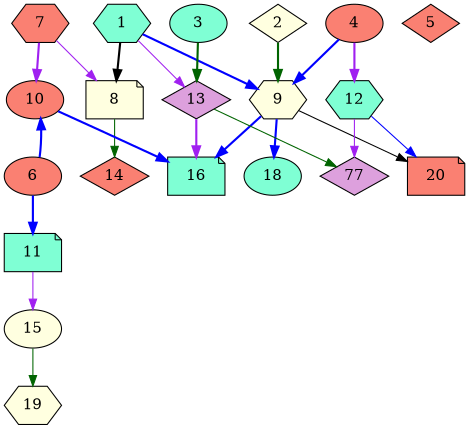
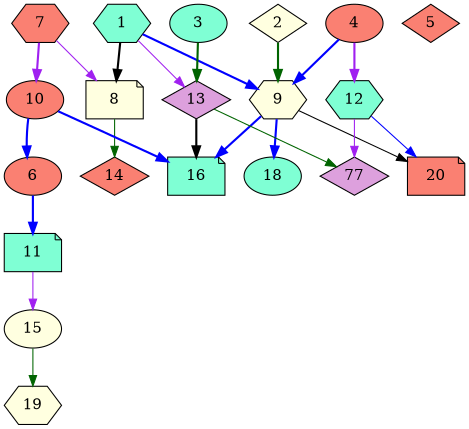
(196, 133) -> (196, 133)
(41, 143) -> (27, 132)
